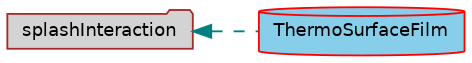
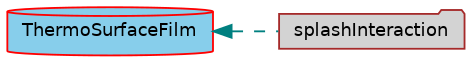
(235, 31) -> (255, 31)
